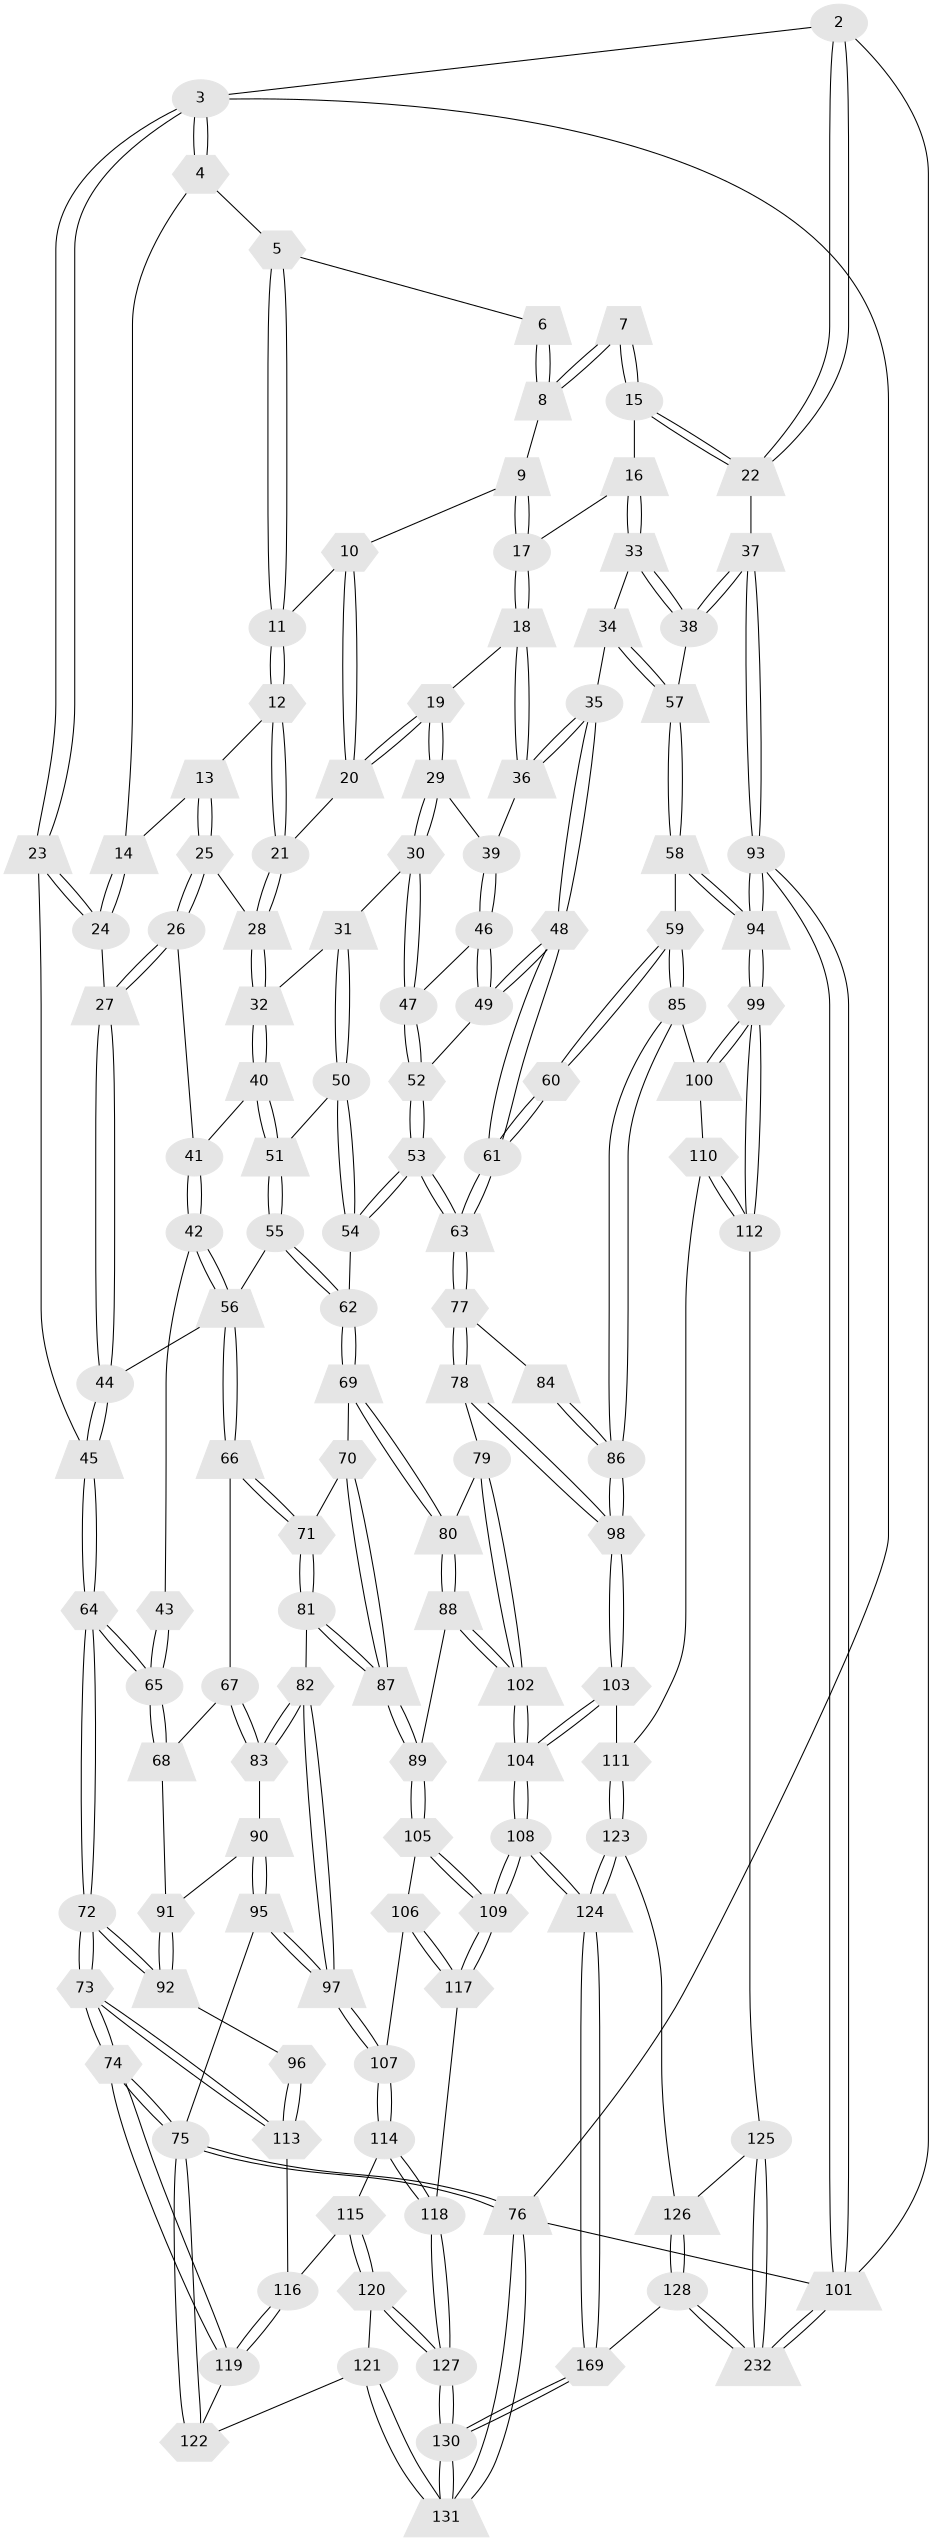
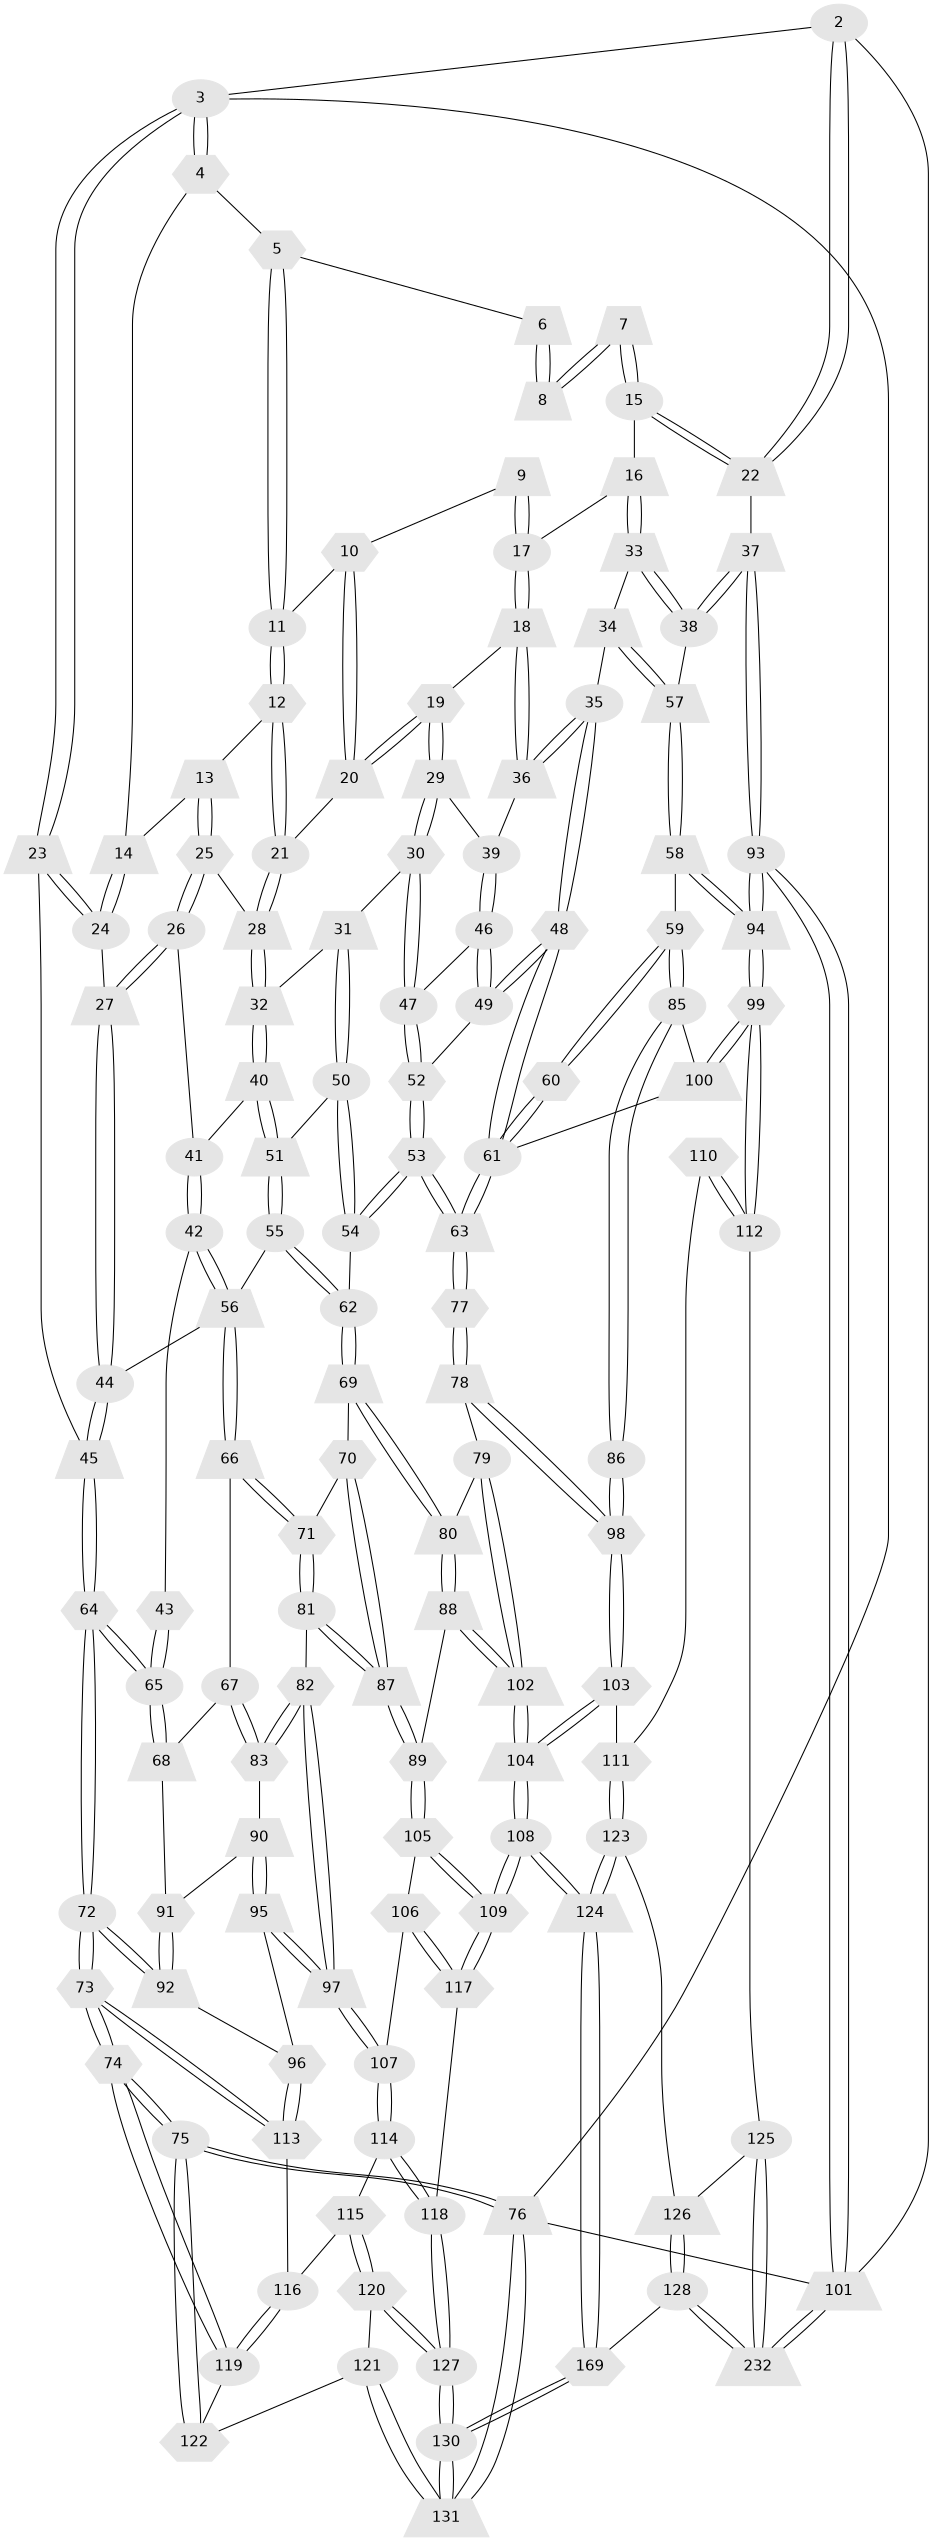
(533, 439) -> none
(702, 1119) -> (588, 1122)
(546, 1384) -> none
(218, 2031) -> (278, 1989)
